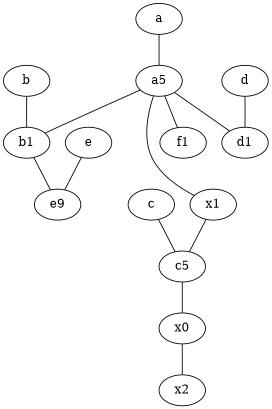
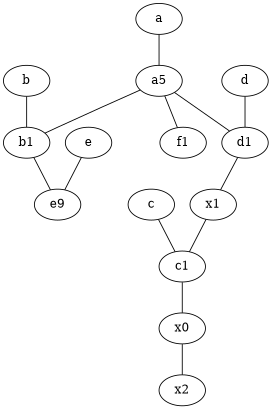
(151, 155) -> (229, 174)
(182, 267) -> (182, 267)
